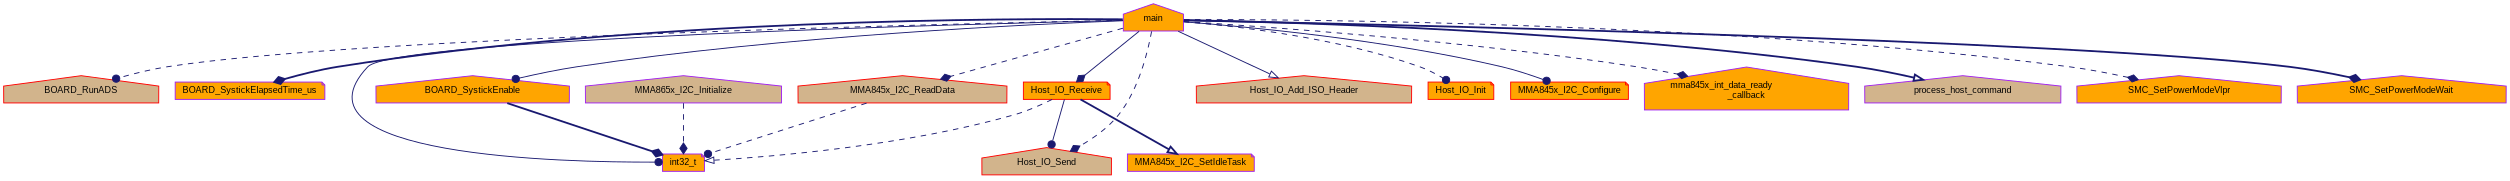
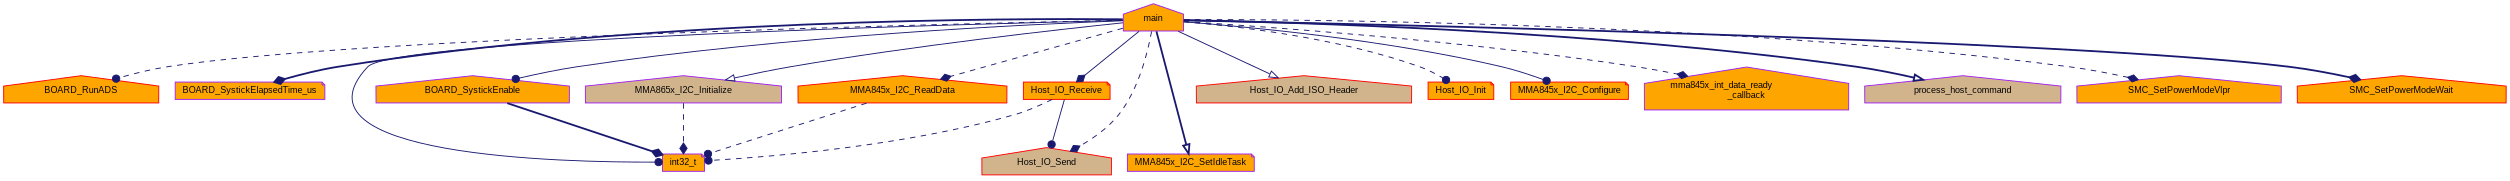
none -> (928, 46)
(81, 91) -> (81, 91)
(902, 91) -> (902, 91)
(2402, 91) -> (2402, 91)
(1125, 124) -> (1171, 88)
(885, 142) -> (885, 142)
